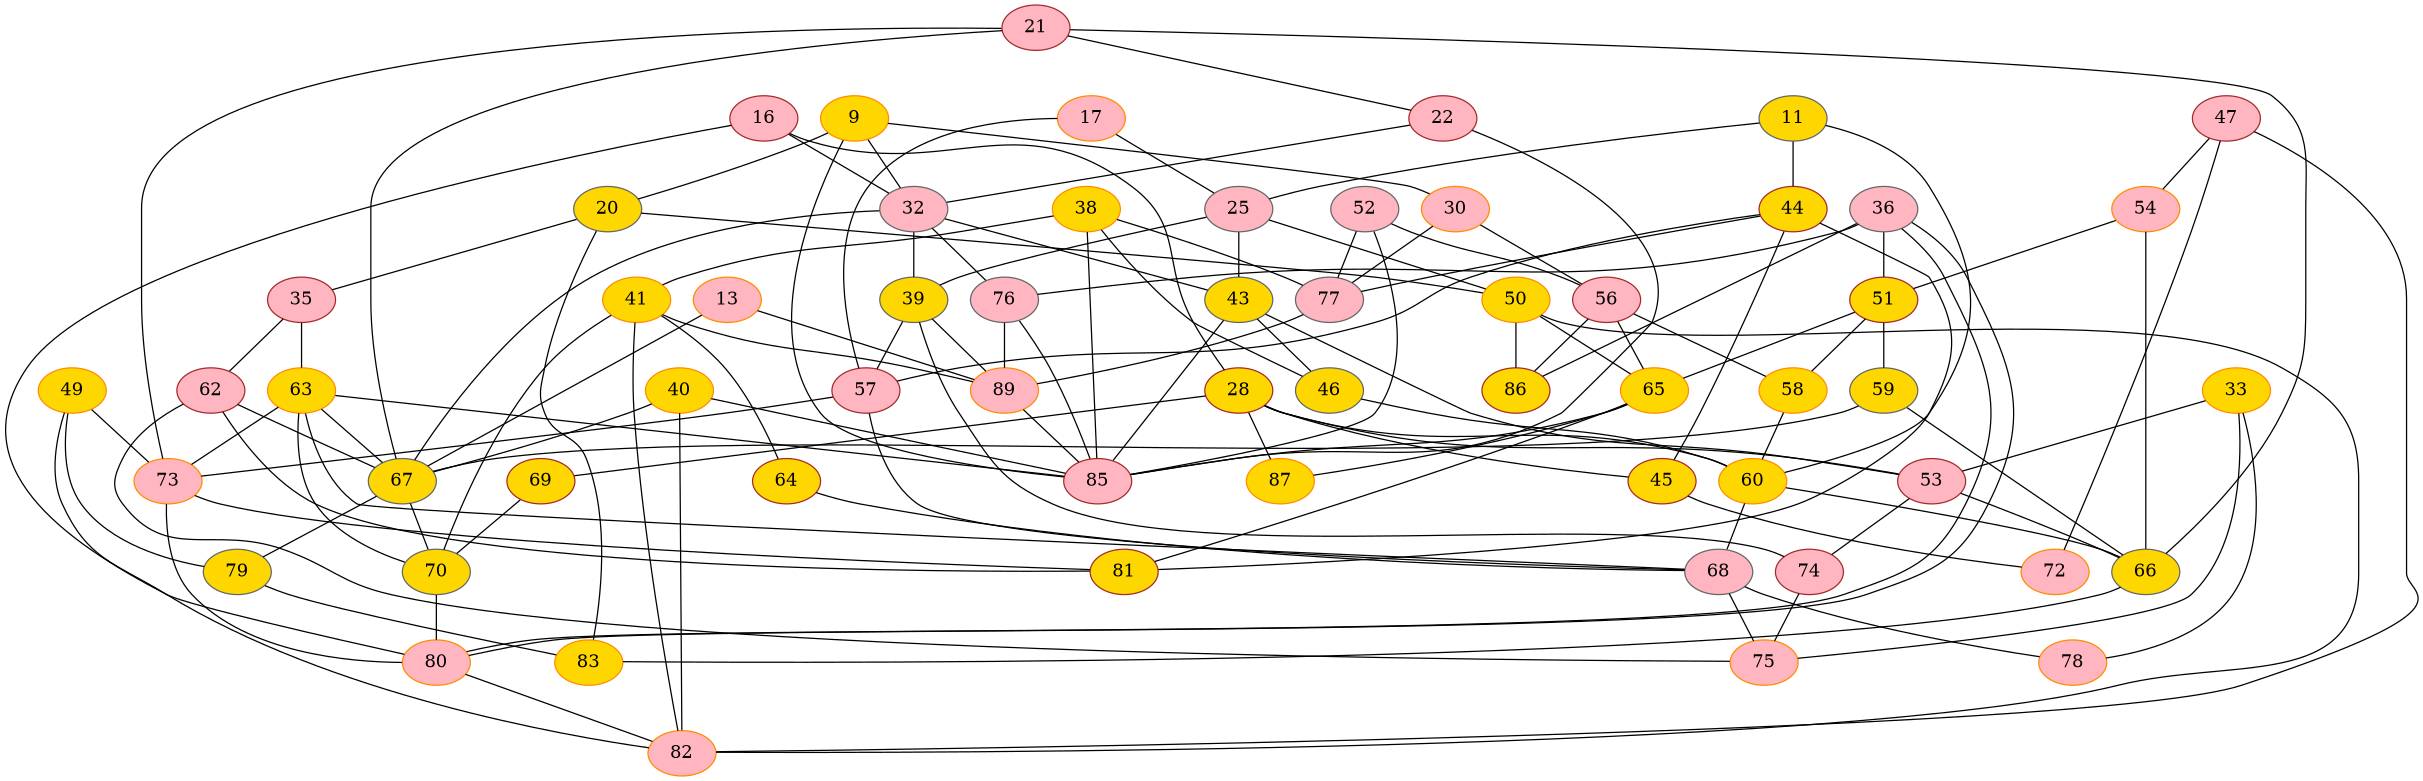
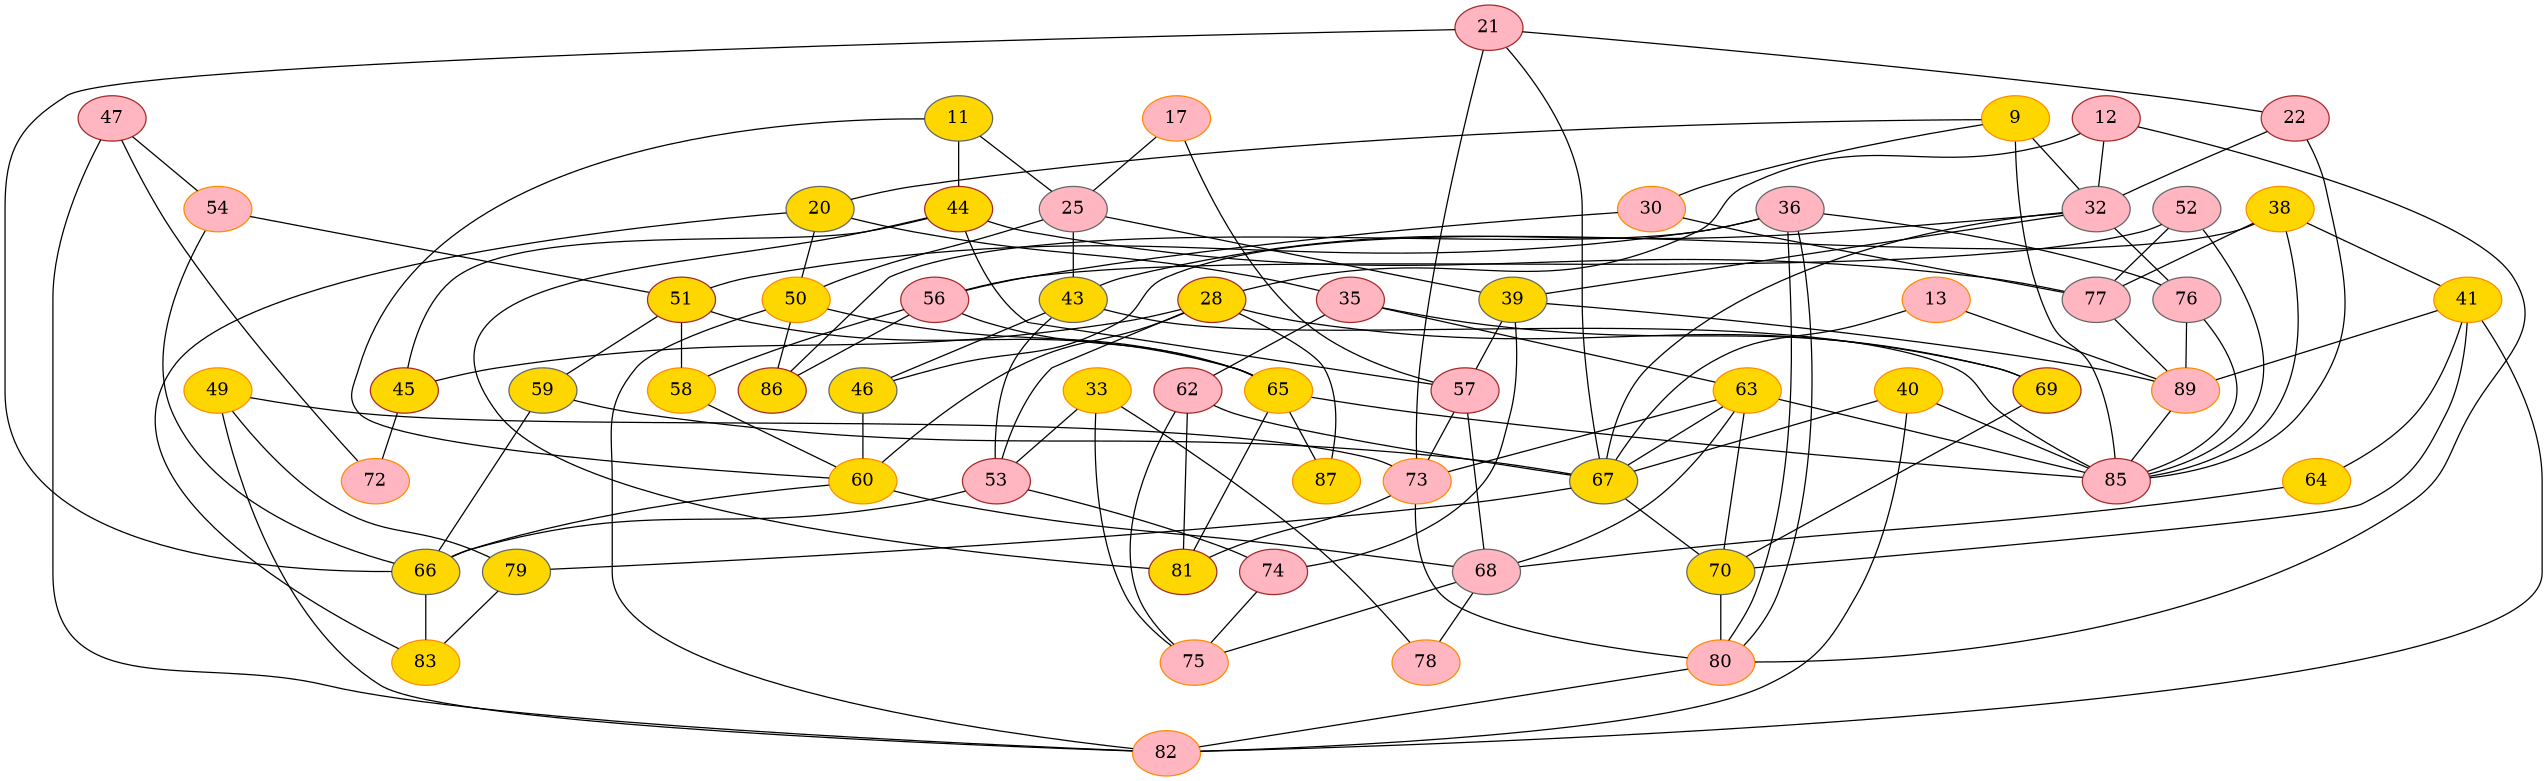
(764, 118) -> (2106, 118)
none -> (1703, 336)
(787, 481) -> (2317, 481)
